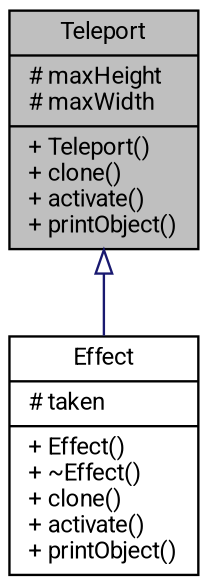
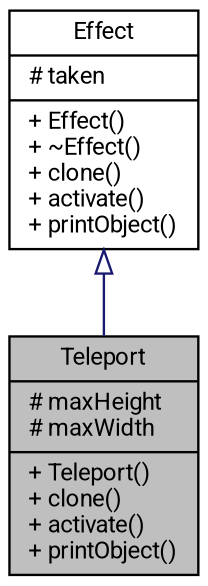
(104, 305) -> (104, 305)
